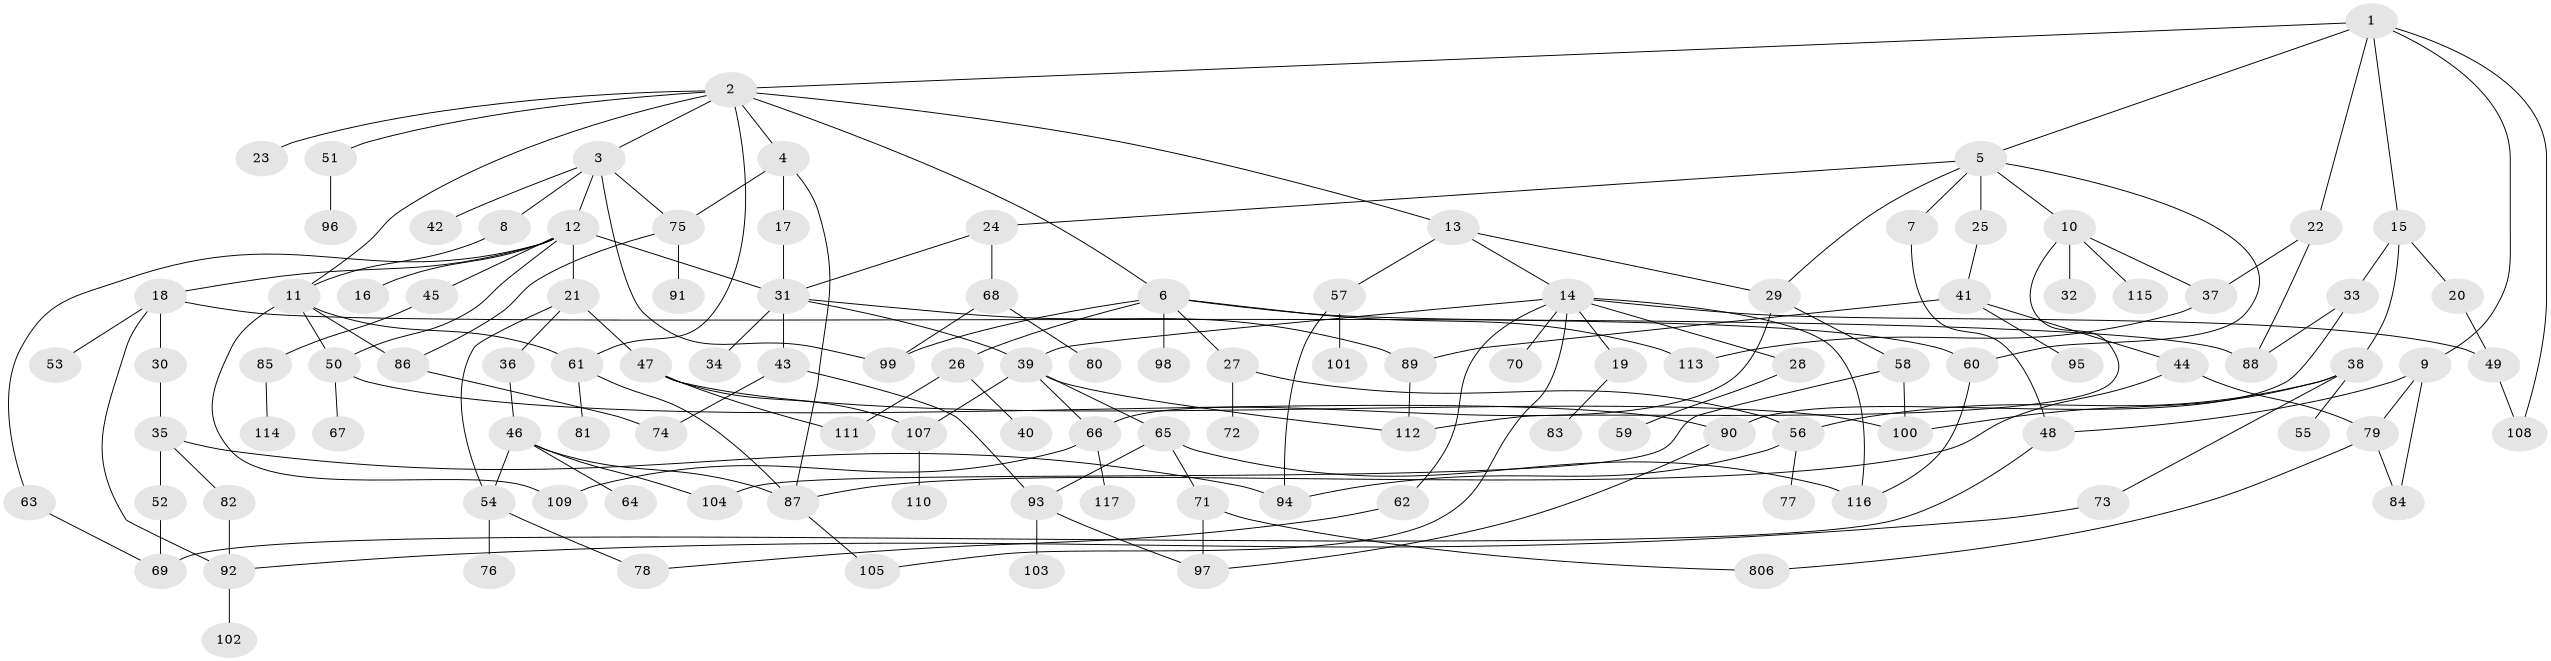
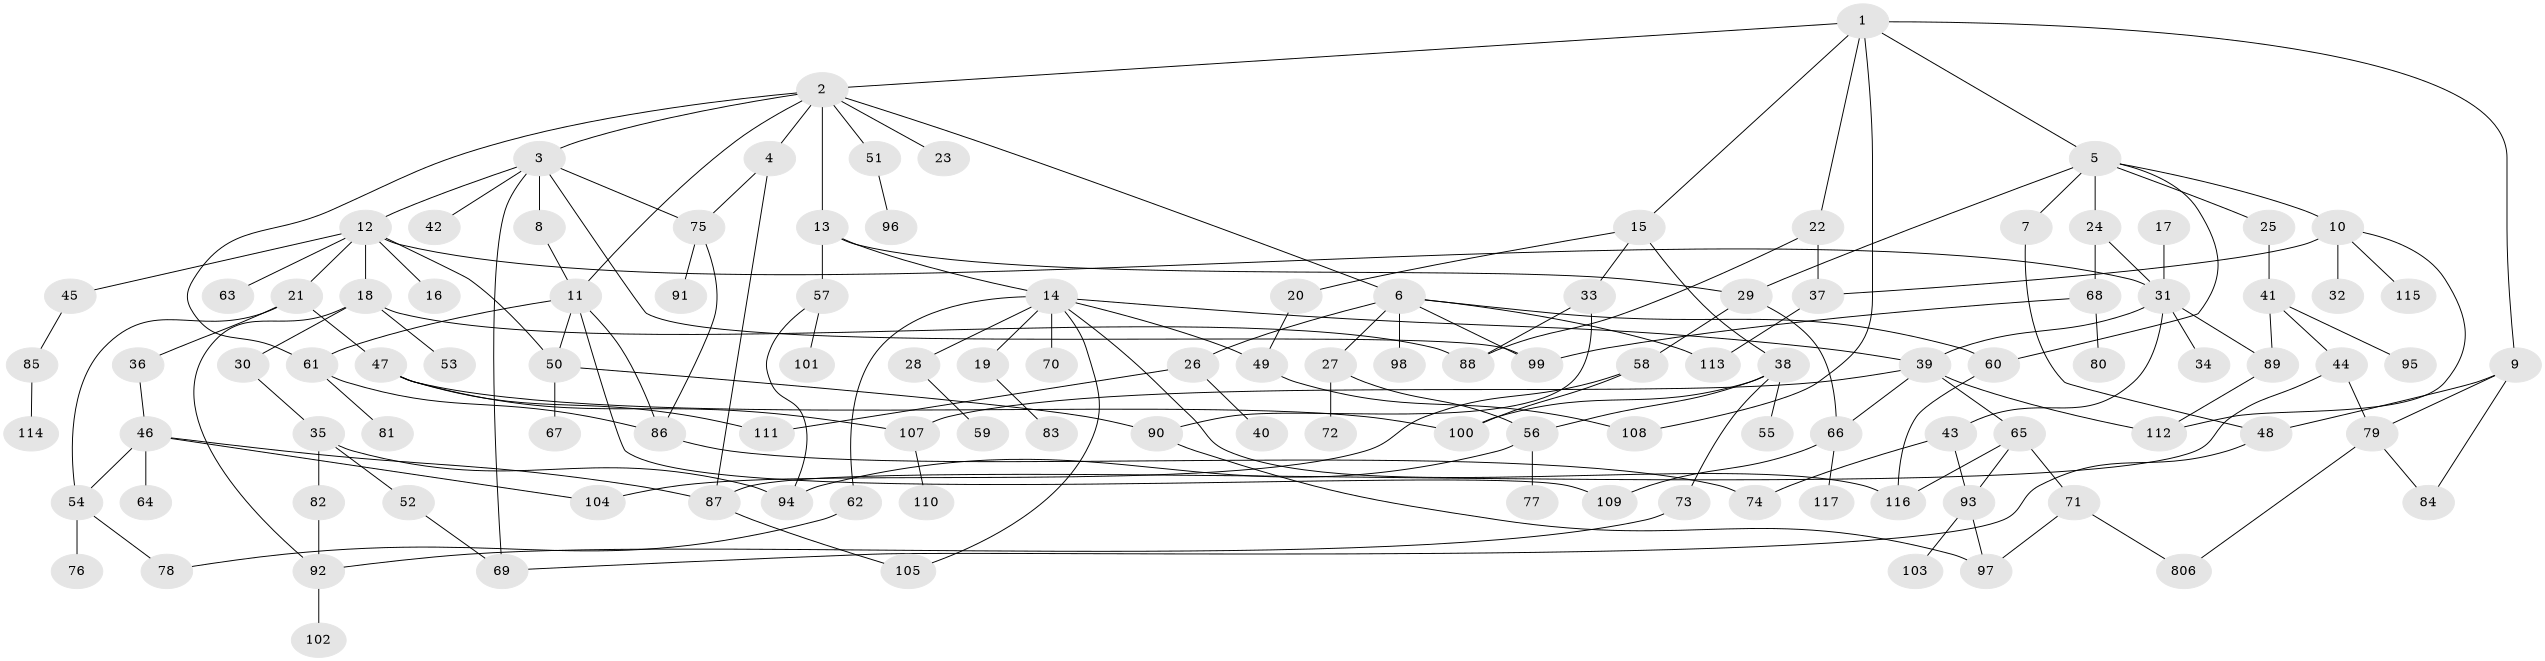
(784, 193) -> none
(702, 421) -> (483, 405)
(95, 537) -> (494, 361)
